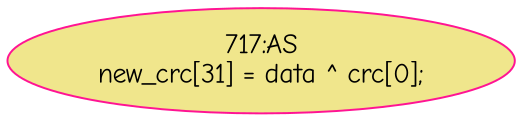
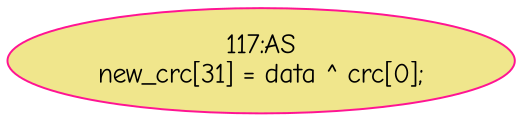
(261, 61) -> (261, 61)
